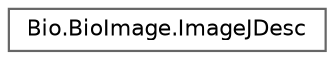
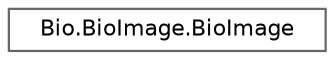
(167, 30) -> (167, 30)
